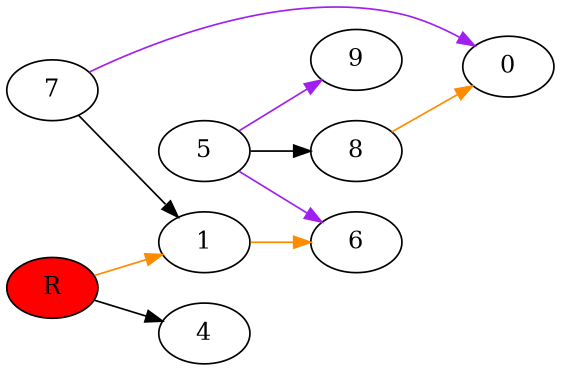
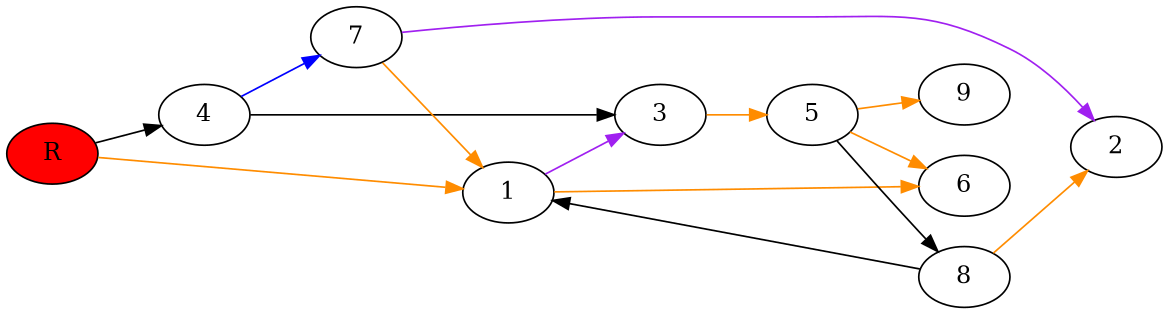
(508, 67) -> (1116, 147)
none -> (273, 80)
(273, 110) -> (880, 106)
none -> (660, 115)
(122, 160) -> (422, 104)
(273, 192) -> (881, 147)
none -> (745, 236)
